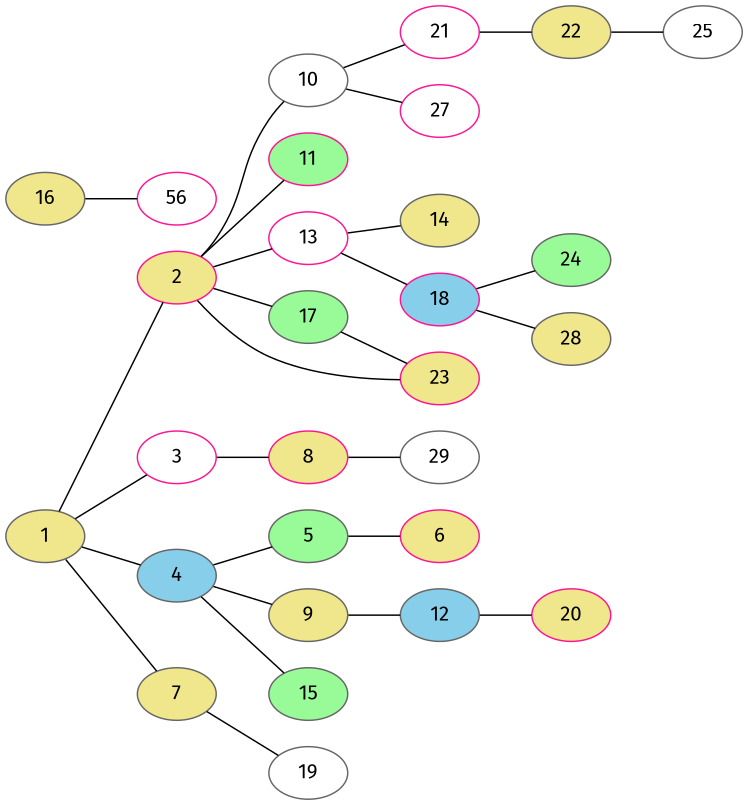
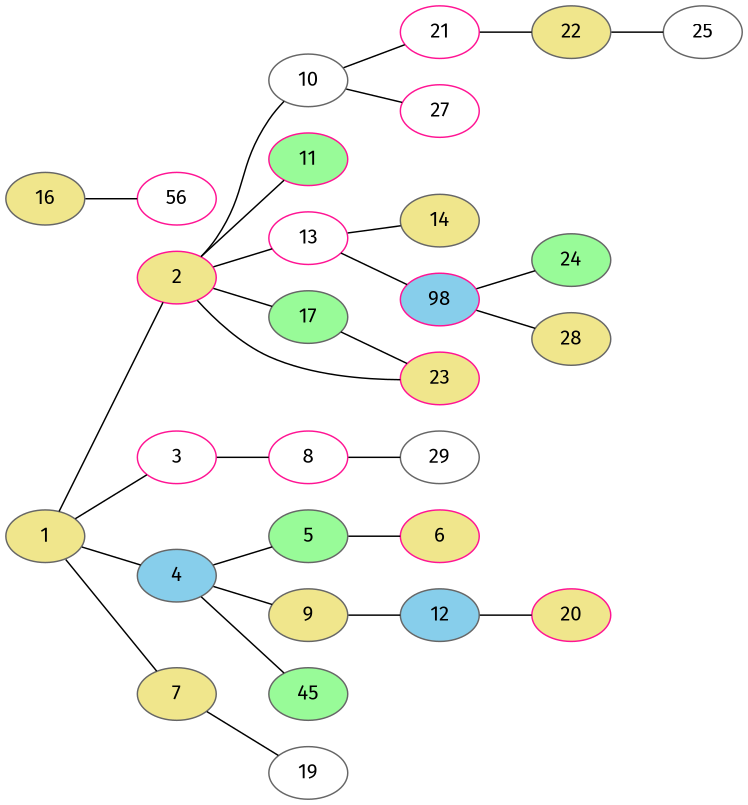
(440, 300) -> (440, 300)
(308, 457) -> (308, 457)
(308, 694) -> (308, 694)
